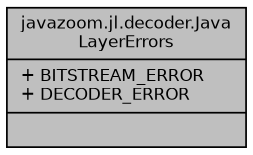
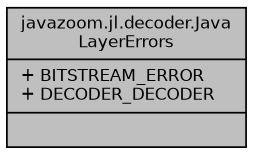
(106, 95) -> (118, 95)
